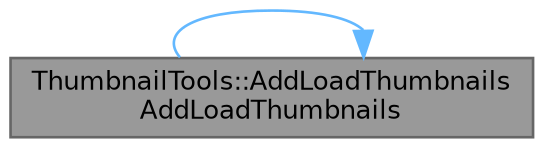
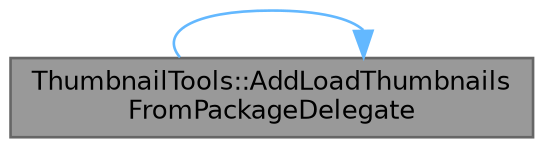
(272, 98) -> (272, 98)
